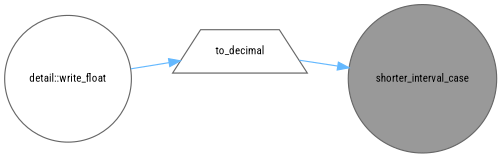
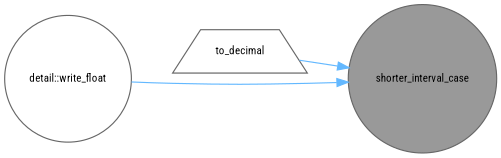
(150, 66) -> (234, 84)
